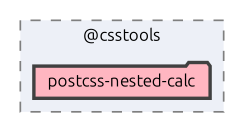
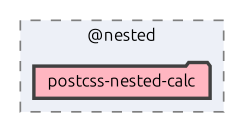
(122, 36) -> (122, 36)
